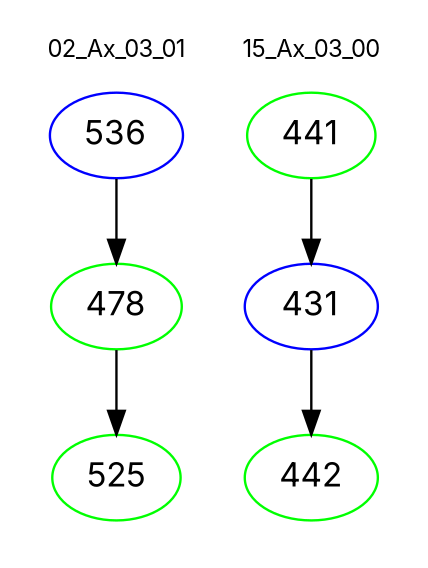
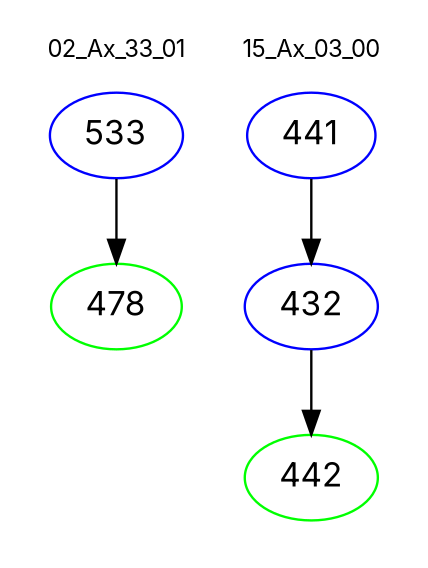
(116, 51) -> (116, 51)
(116, 135) -> (116, 135)
(311, 135) -> (311, 135)
(311, 307) -> (311, 307)
(116, 478) -> none
